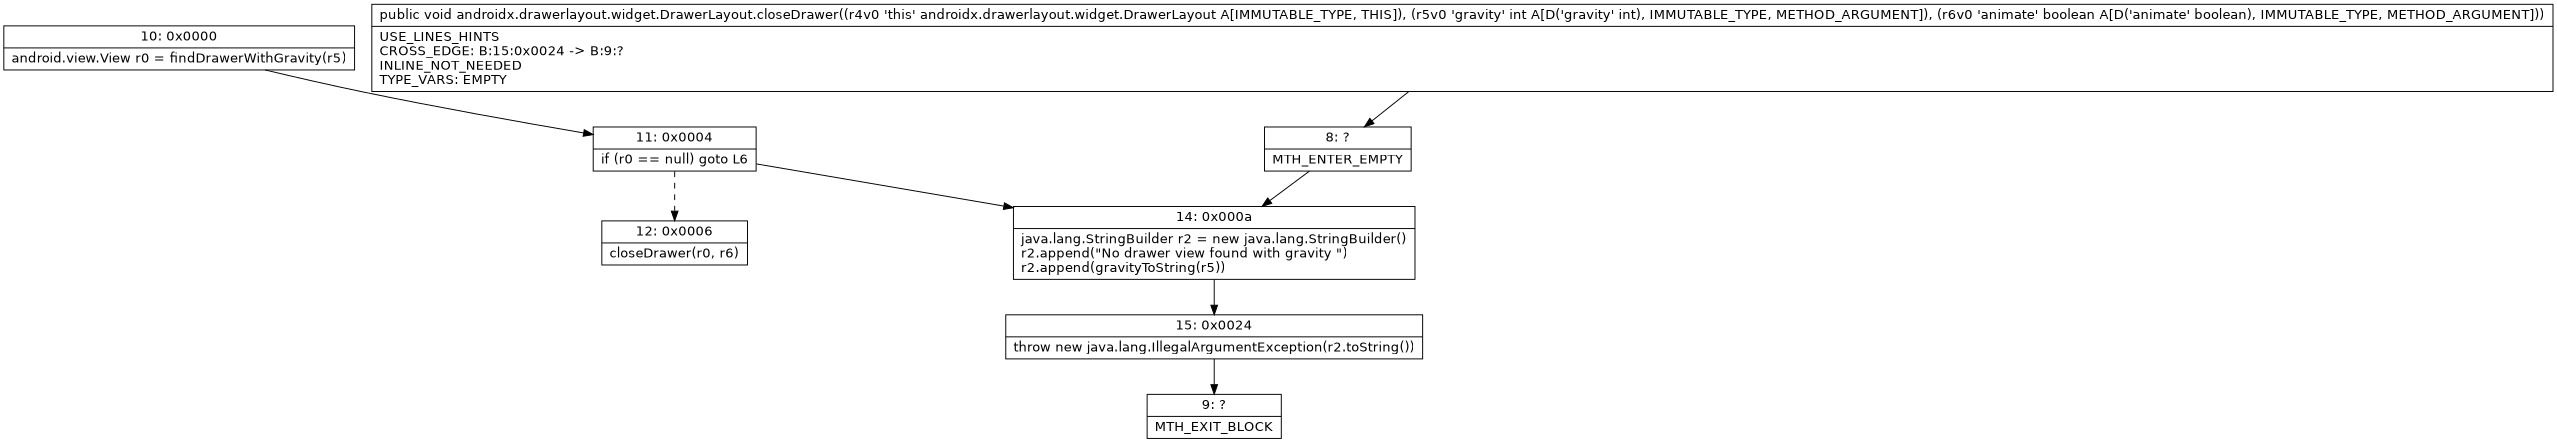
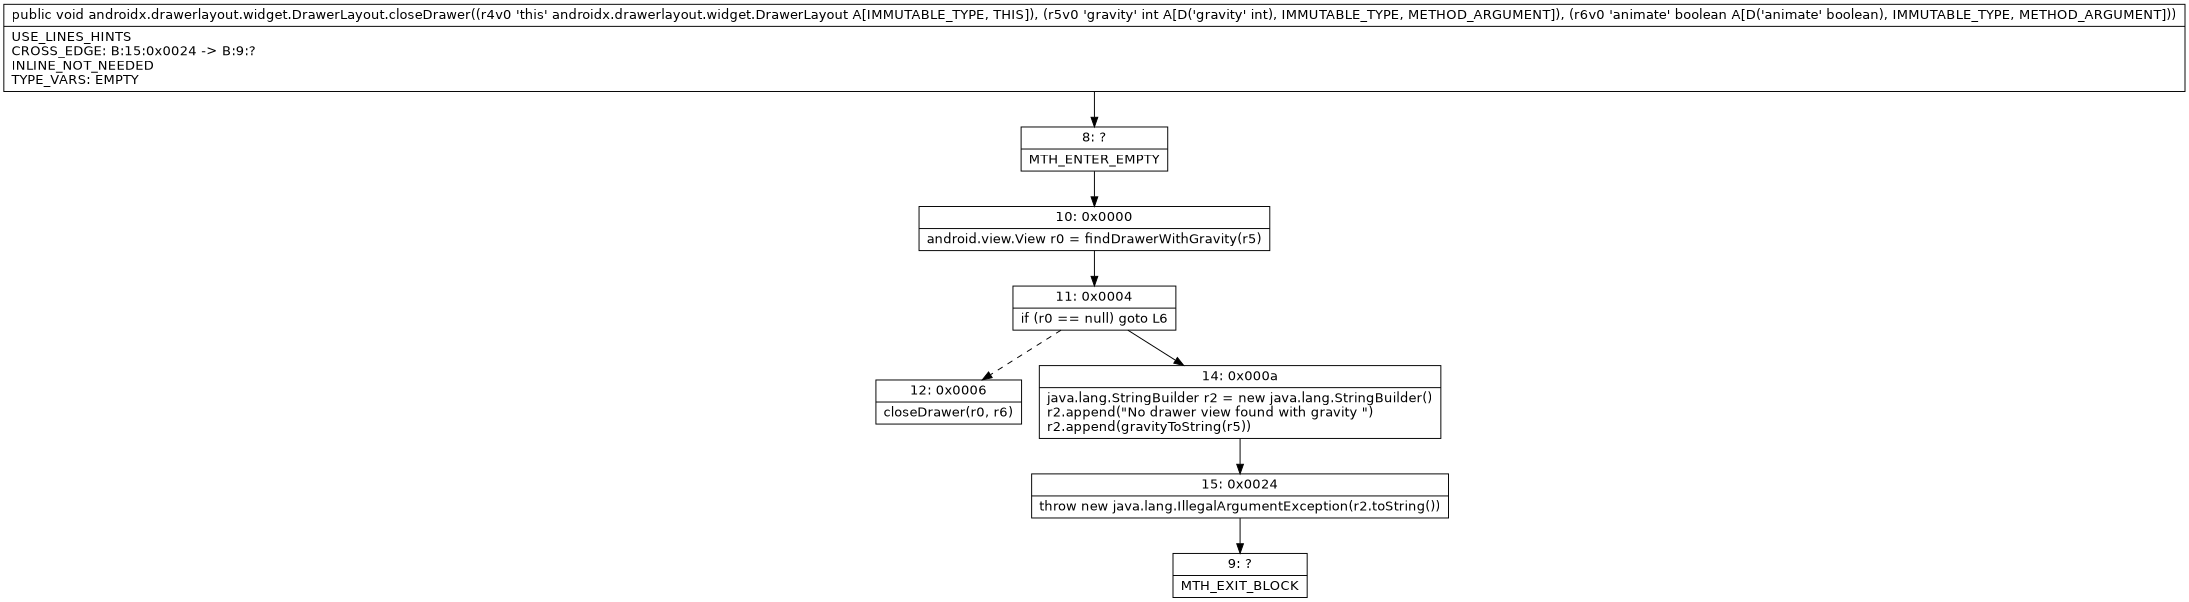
(1290, 186) -> (1094, 184)
